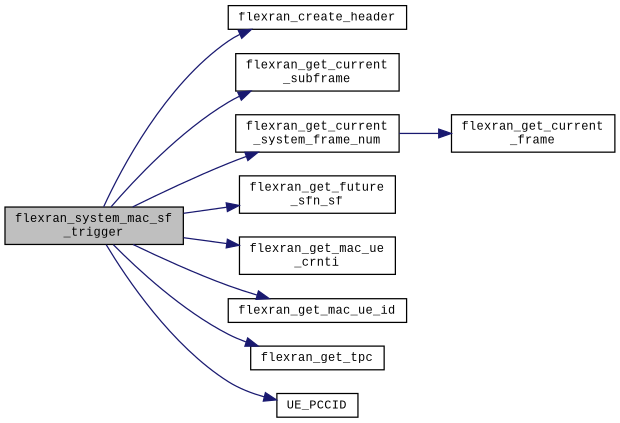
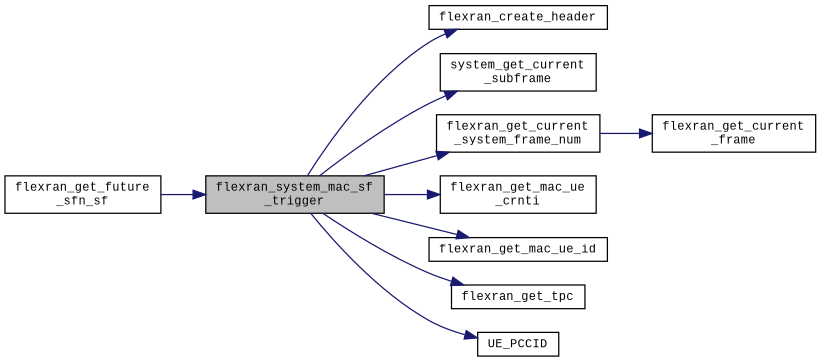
(317, 72) -> (518, 72)
(205, 210) -> (177, 195)
